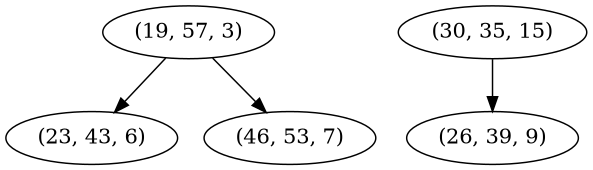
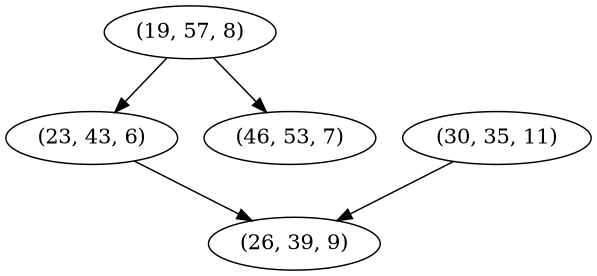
(189, 32) -> (190, 32)
(493, 32) -> (497, 138)
none -> (187, 188)
